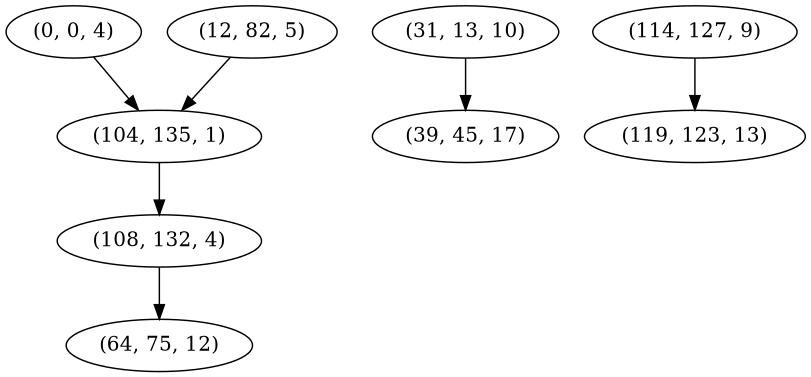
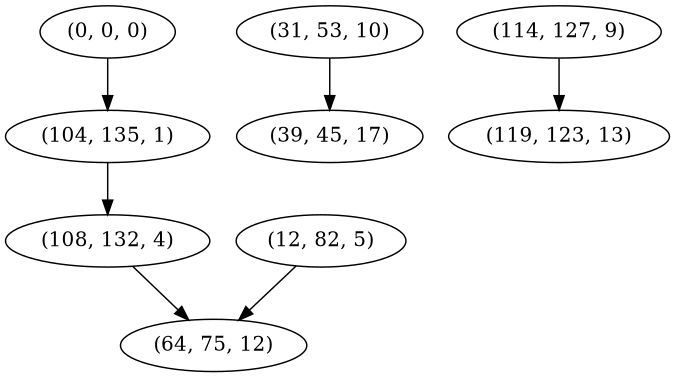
(74, 32) -> (108, 32)
(466, 32) -> (330, 32)
(211, 79) -> (273, 288)
